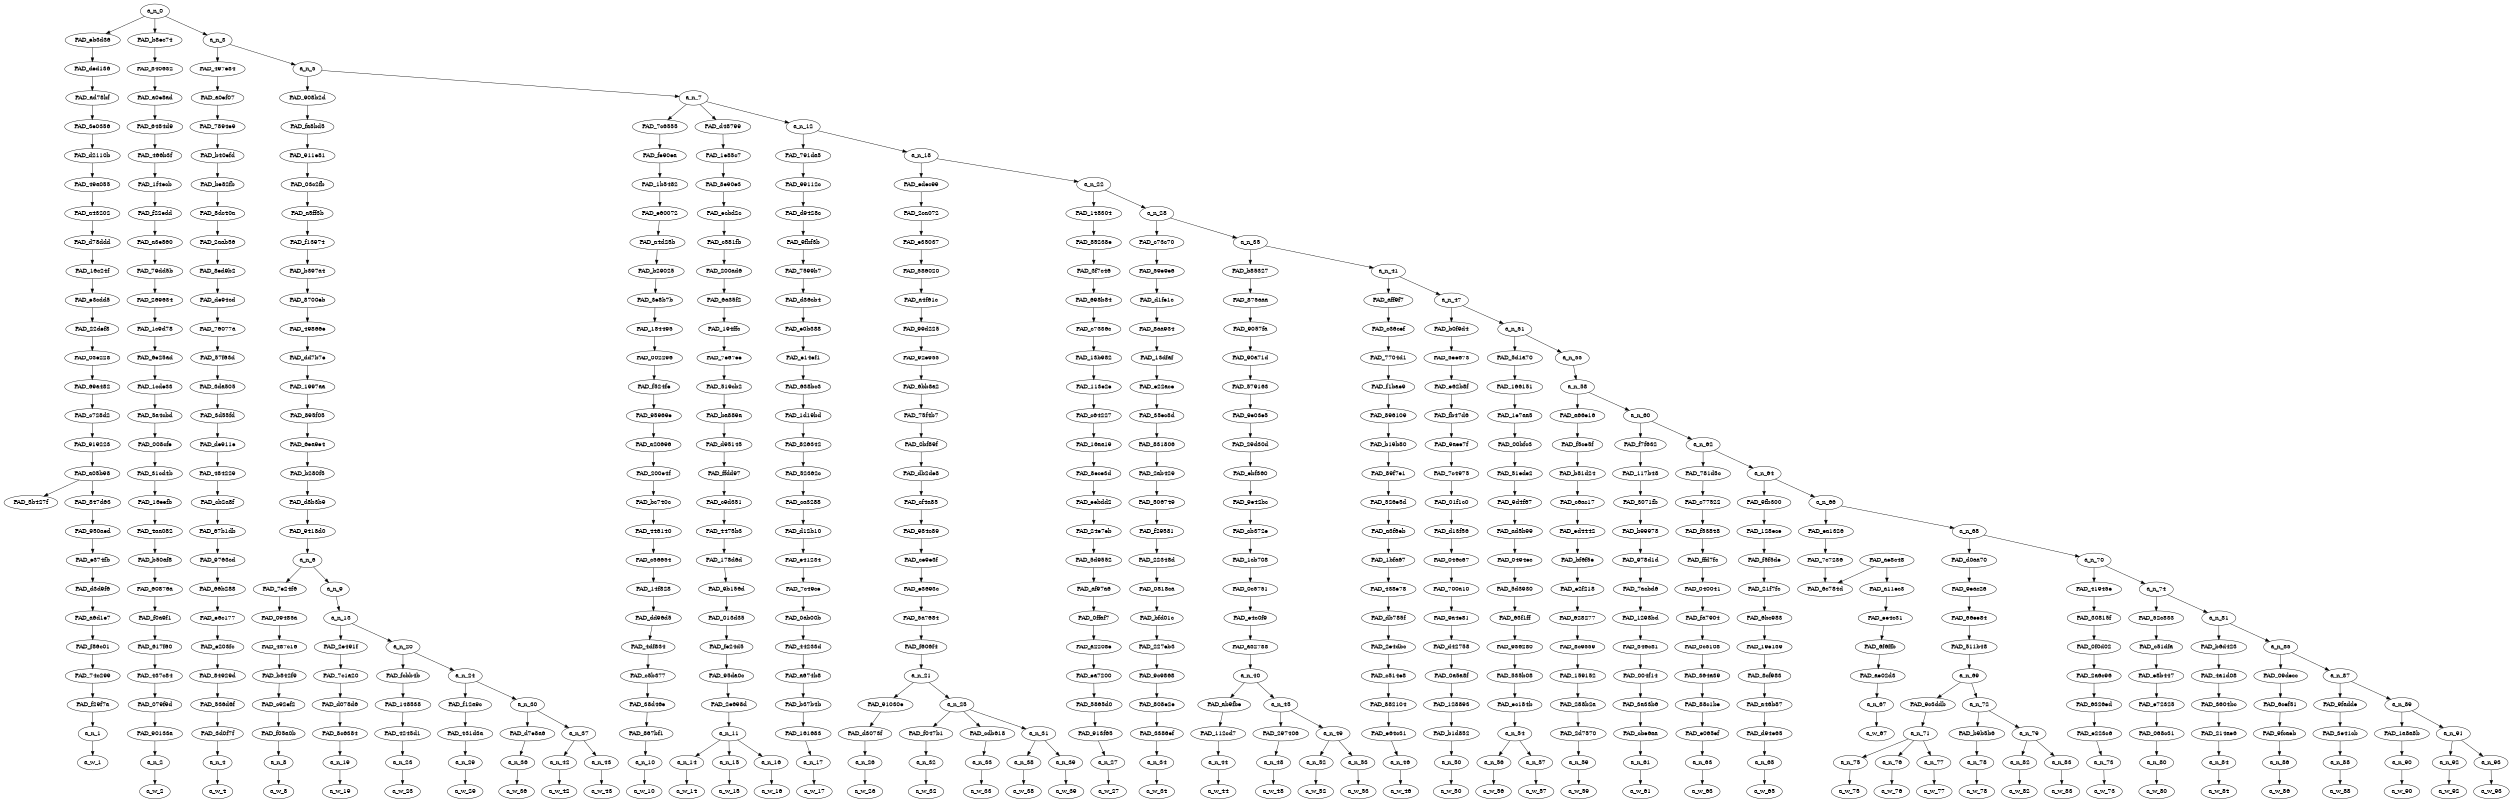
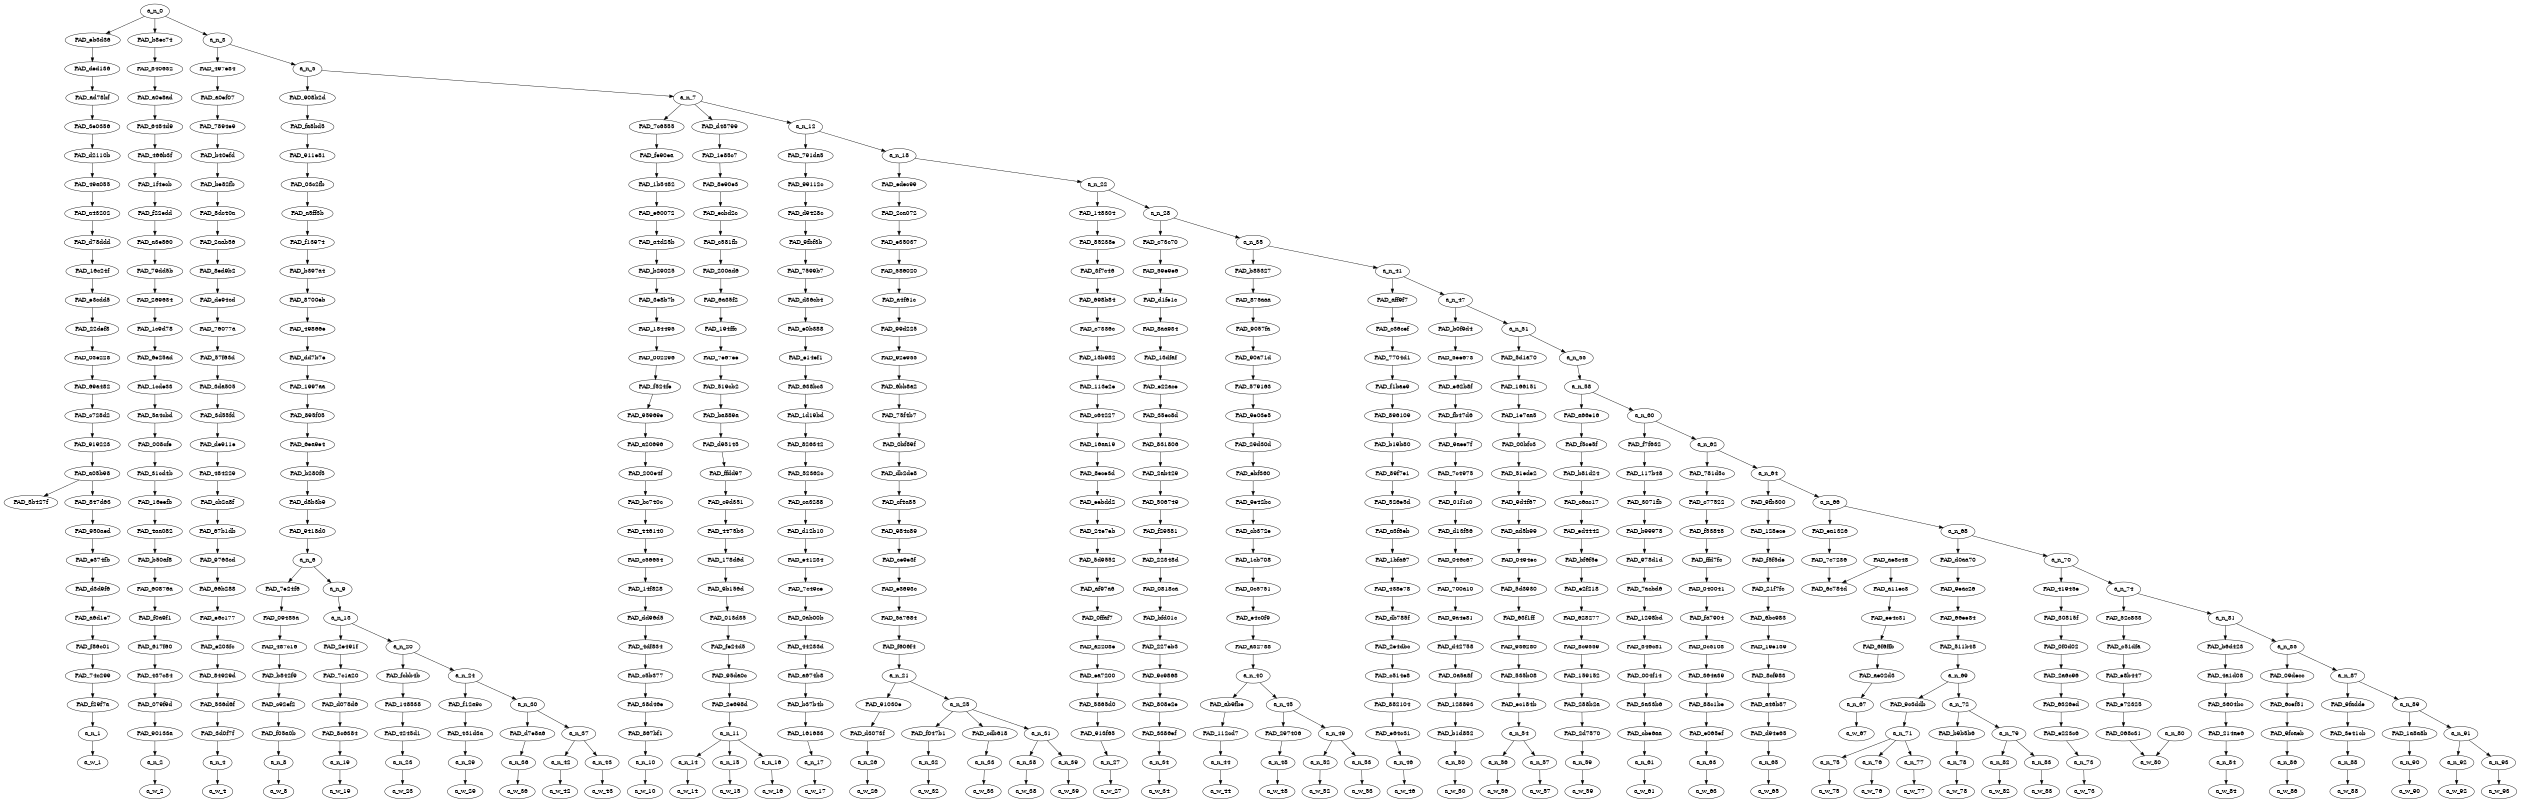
(2157, 746) -> (2136, 747)
